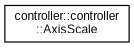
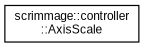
(67, 24) -> (72, 24)
